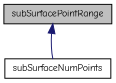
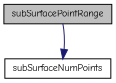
(51, 46) -> (64, 37)
